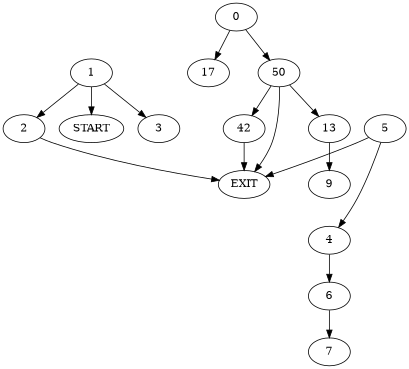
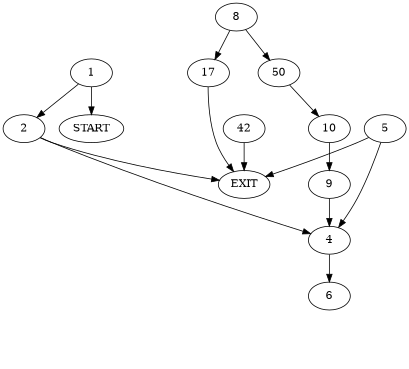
(236, 17) -> (236, 17)
(264, 97) -> none
(276, 128) -> (212, 128)
(159, 129) -> none
(329, 129) -> (329, 129)
none -> (171, 187)
none -> (329, 209)
(329, 352) -> none
